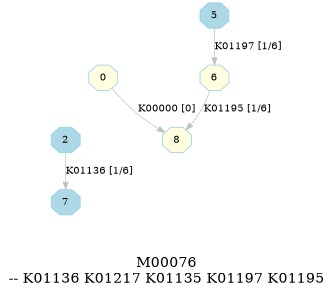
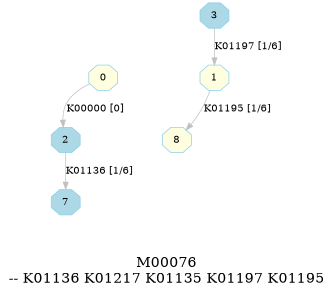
(214, 16) -> (214, 16)
(214, 78) -> (214, 78)
(133, 110) -> (70, 98)
